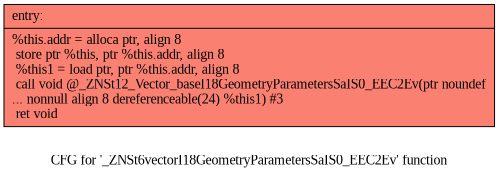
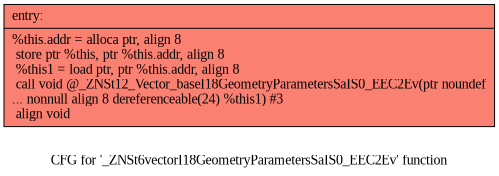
(35, 114) -> (41, 114)
